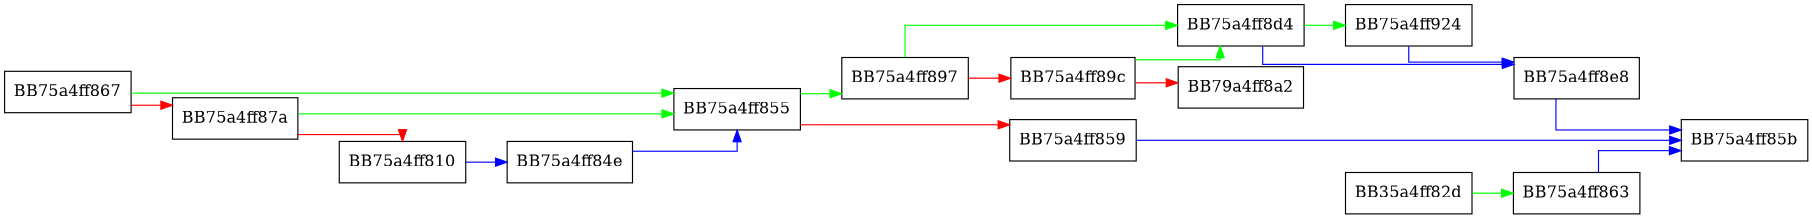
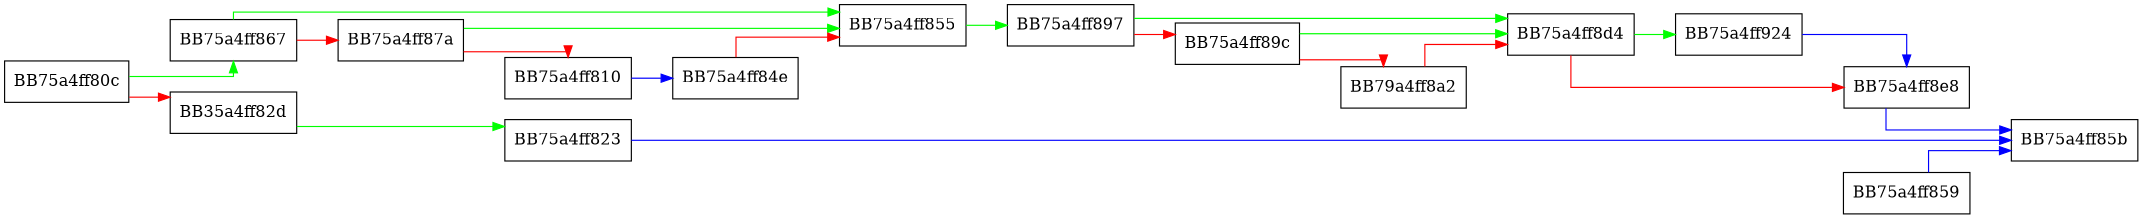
none -> (1449, 44)
(1373, 64) -> (1686, 87)
none -> (67, 82)
(899, 125) -> none
(690, 151) -> (772, 37)
(1577, 193) -> (568, 140)
